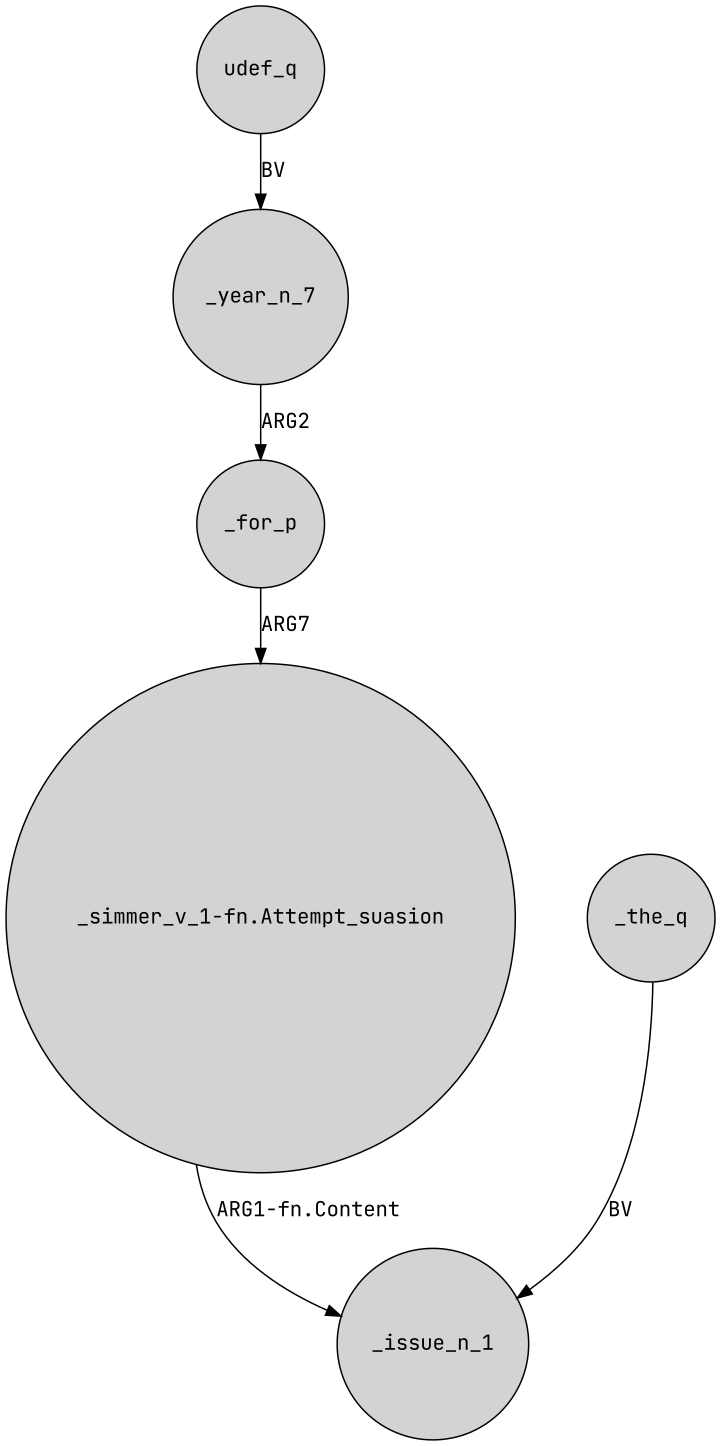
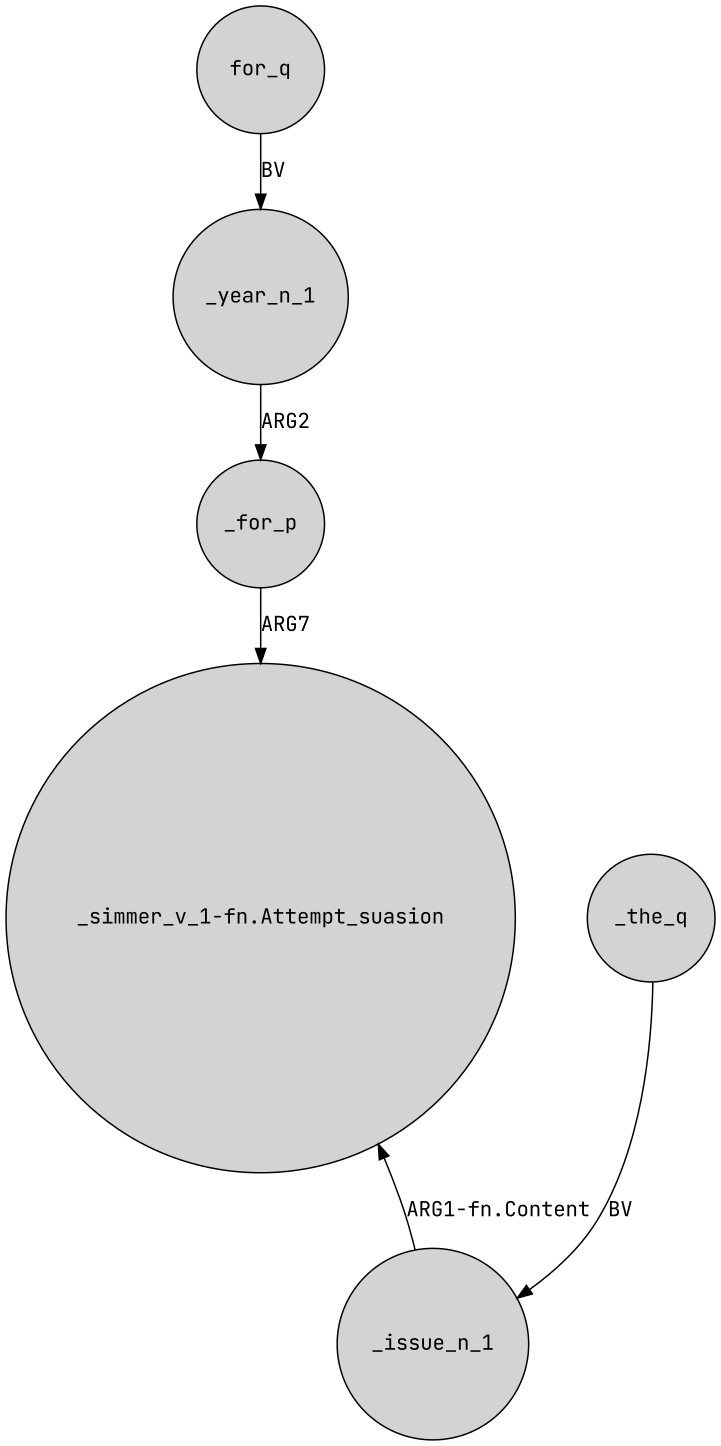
(261, 70) -> (261, 70)
(261, 297) -> (261, 297)
(242, 1254) -> (402, 1203)
